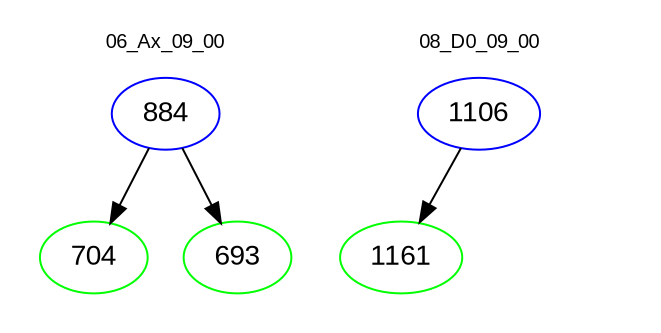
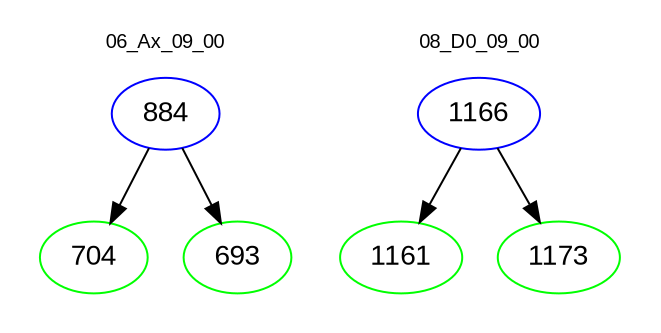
(479, 114) -> (479, 114)
none -> (559, 257)
